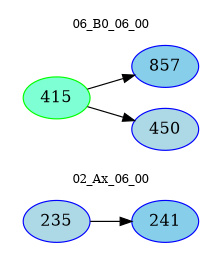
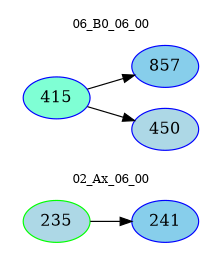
(57, 98) -> (57, 98)
(57, 221) -> (57, 221)
